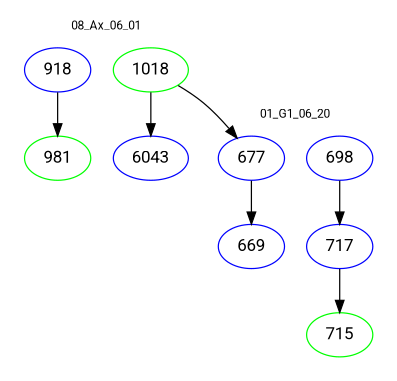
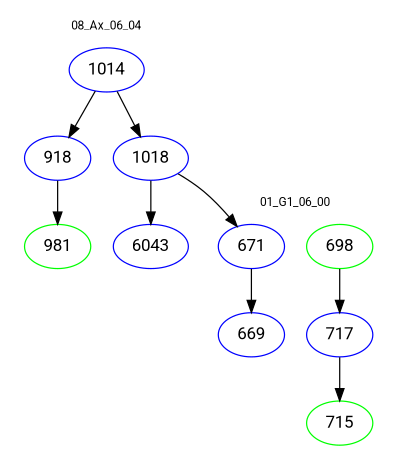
(107, 26) -> (107, 26)
none -> (107, 70)
(151, 70) -> (151, 158)
(296, 115) -> (296, 203)
(251, 158) -> (251, 247)
(340, 158) -> (340, 247)
